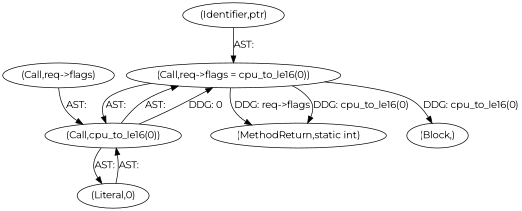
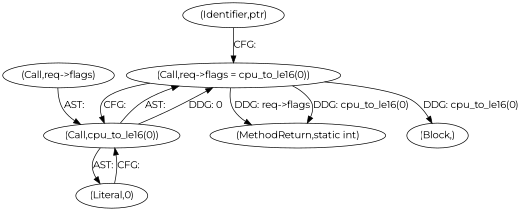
(245, 45) -> (246, 45)
(117, 105) -> (116, 105)
(130, 166) -> (130, 166)
